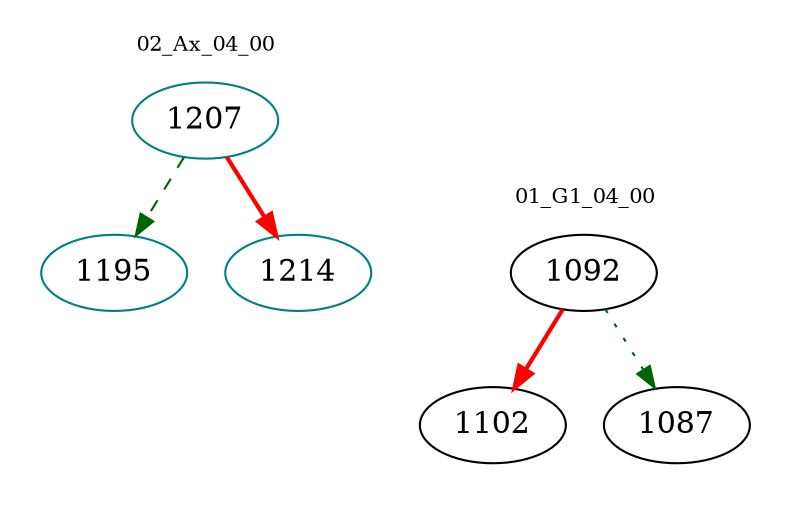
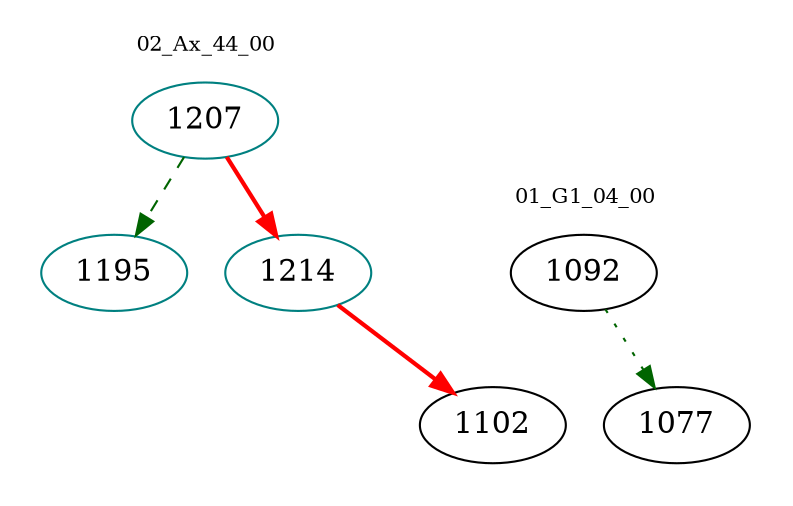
(206, 45) -> (206, 45)
(544, 339) -> (386, 342)
(677, 425) -> (677, 425)
